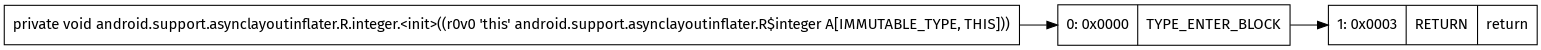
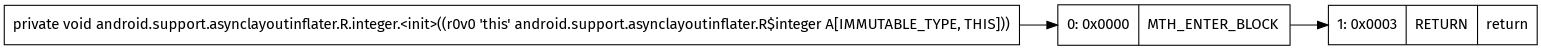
(1214, 25) -> (1213, 25)
